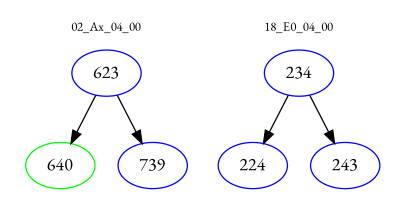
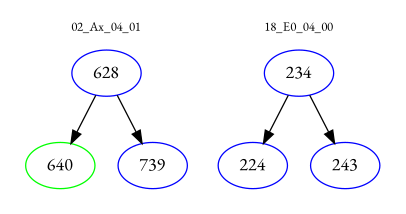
(107, 28) -> (107, 28)
(107, 73) -> (107, 73)
